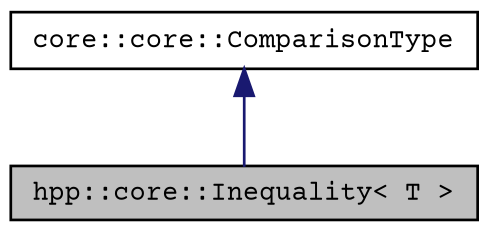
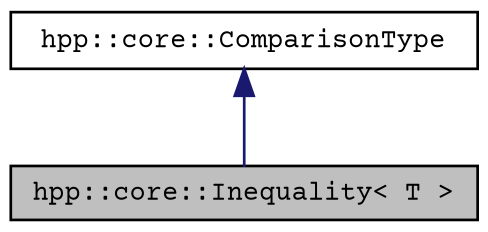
(244, 40) -> (244, 40)
